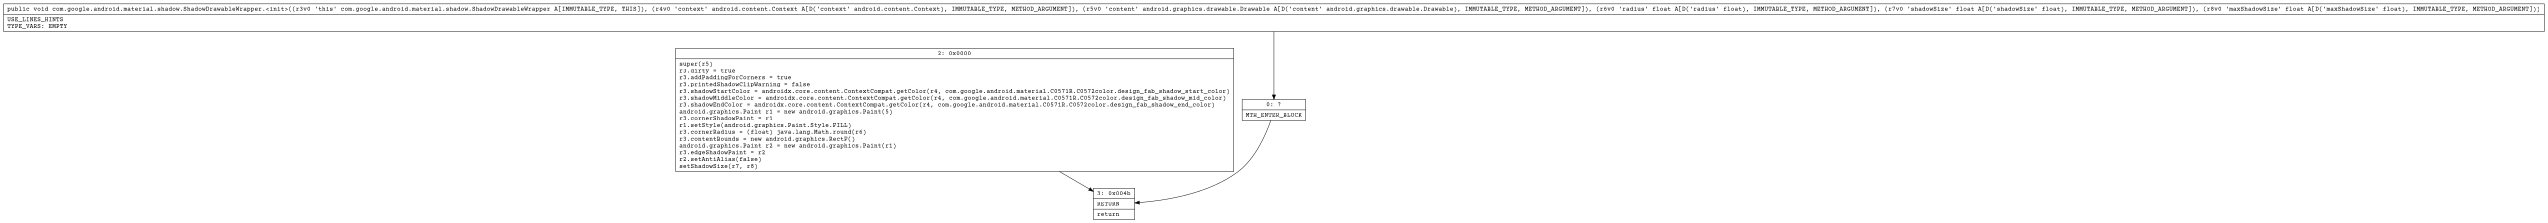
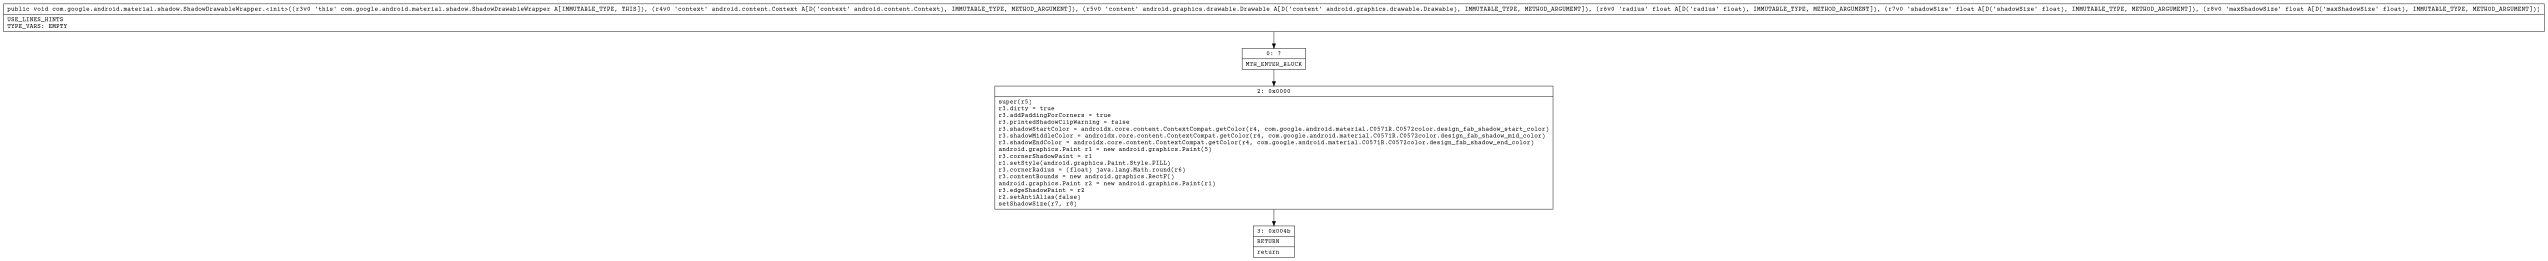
(1220, 183) -> (1274, 75)
